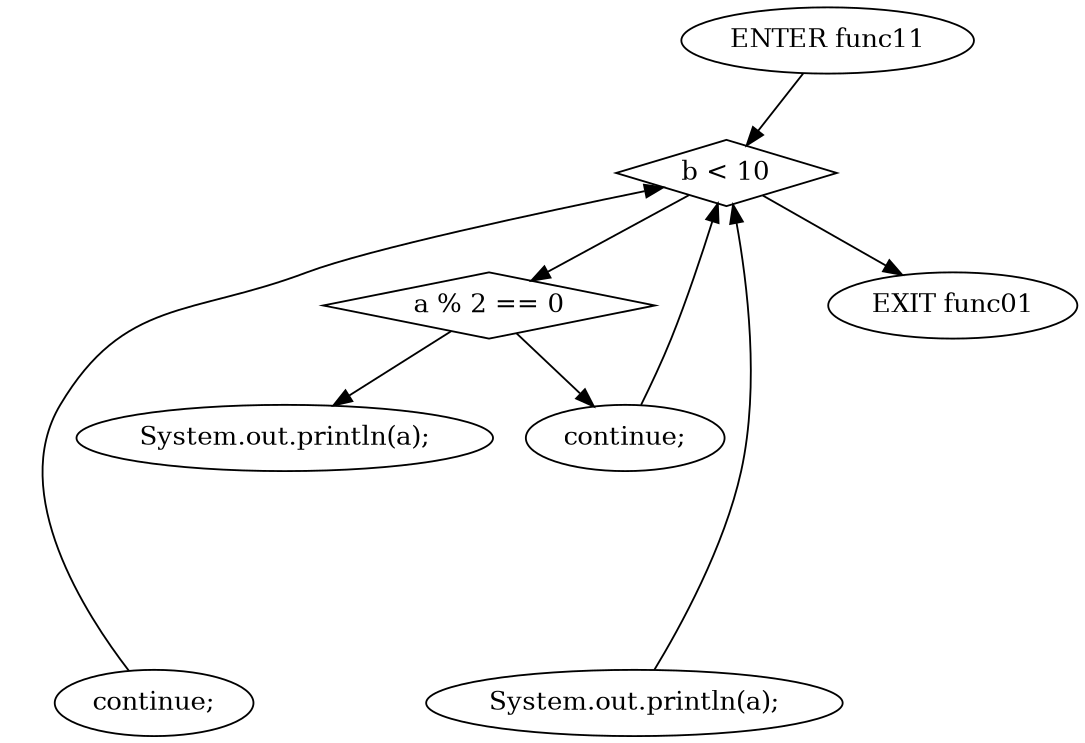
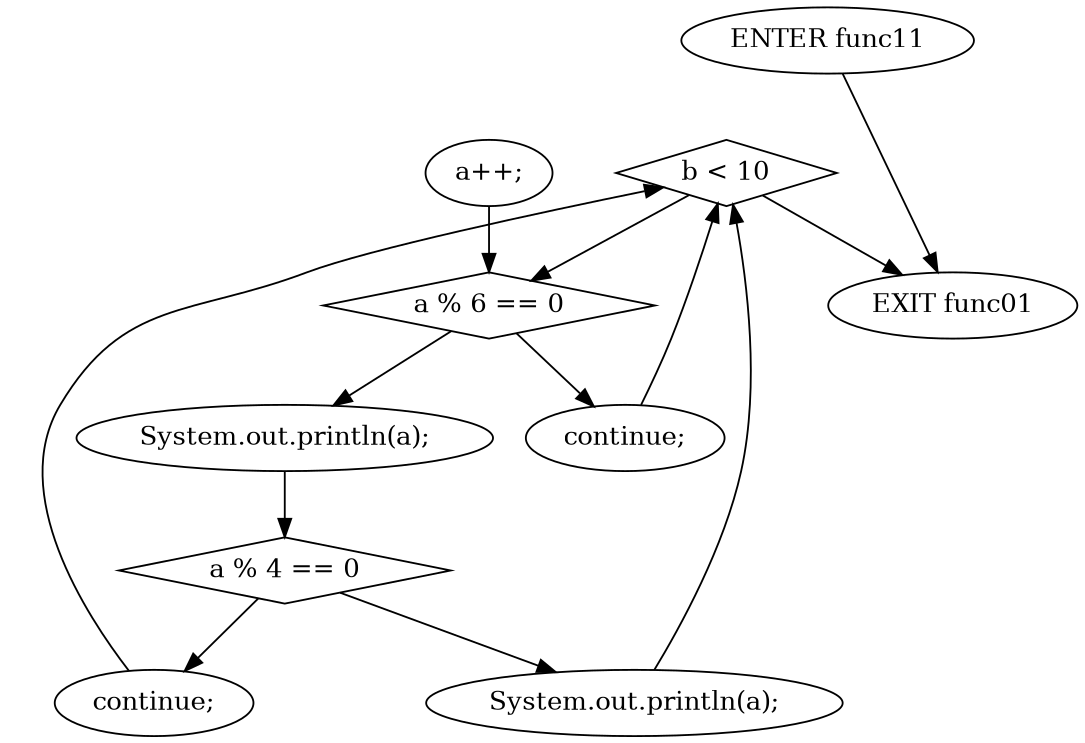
(781, 102) -> (886, 165)
none -> (489, 173)
(489, 305) -> (489, 305)
none -> (285, 570)
